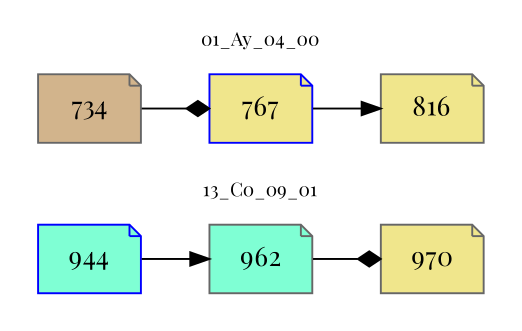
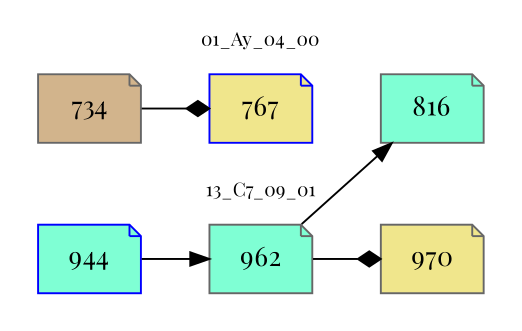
(337, 109) -> (339, 190)
(432, 109) -> (432, 109)
(261, 191) -> (261, 191)
